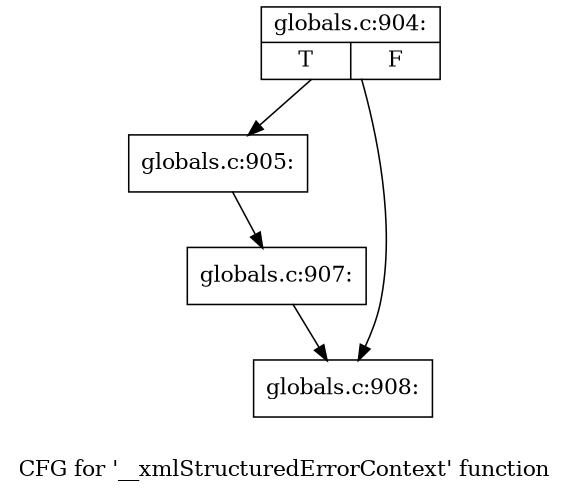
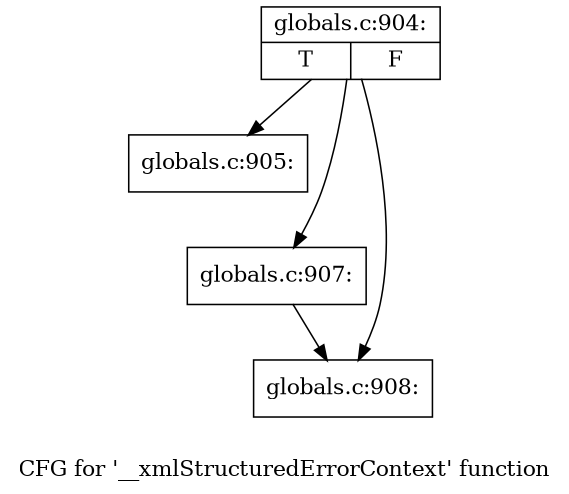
(244, 213) -> (332, 159)
